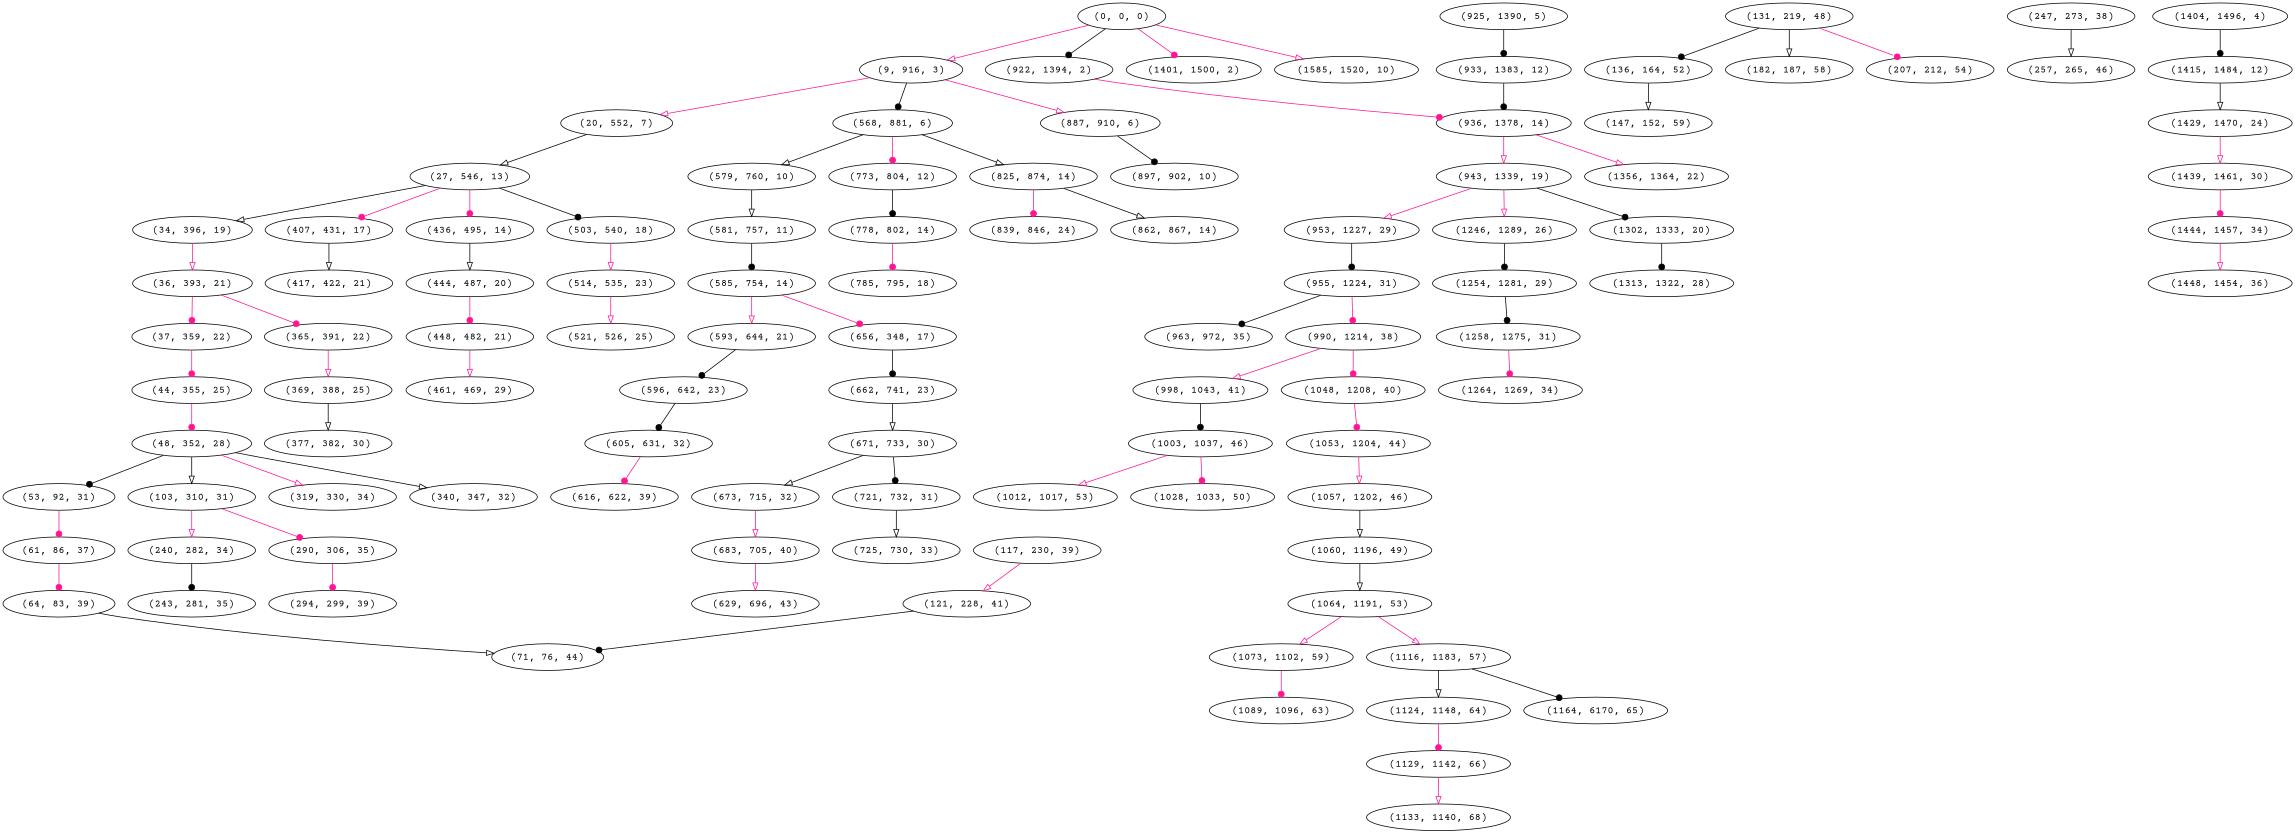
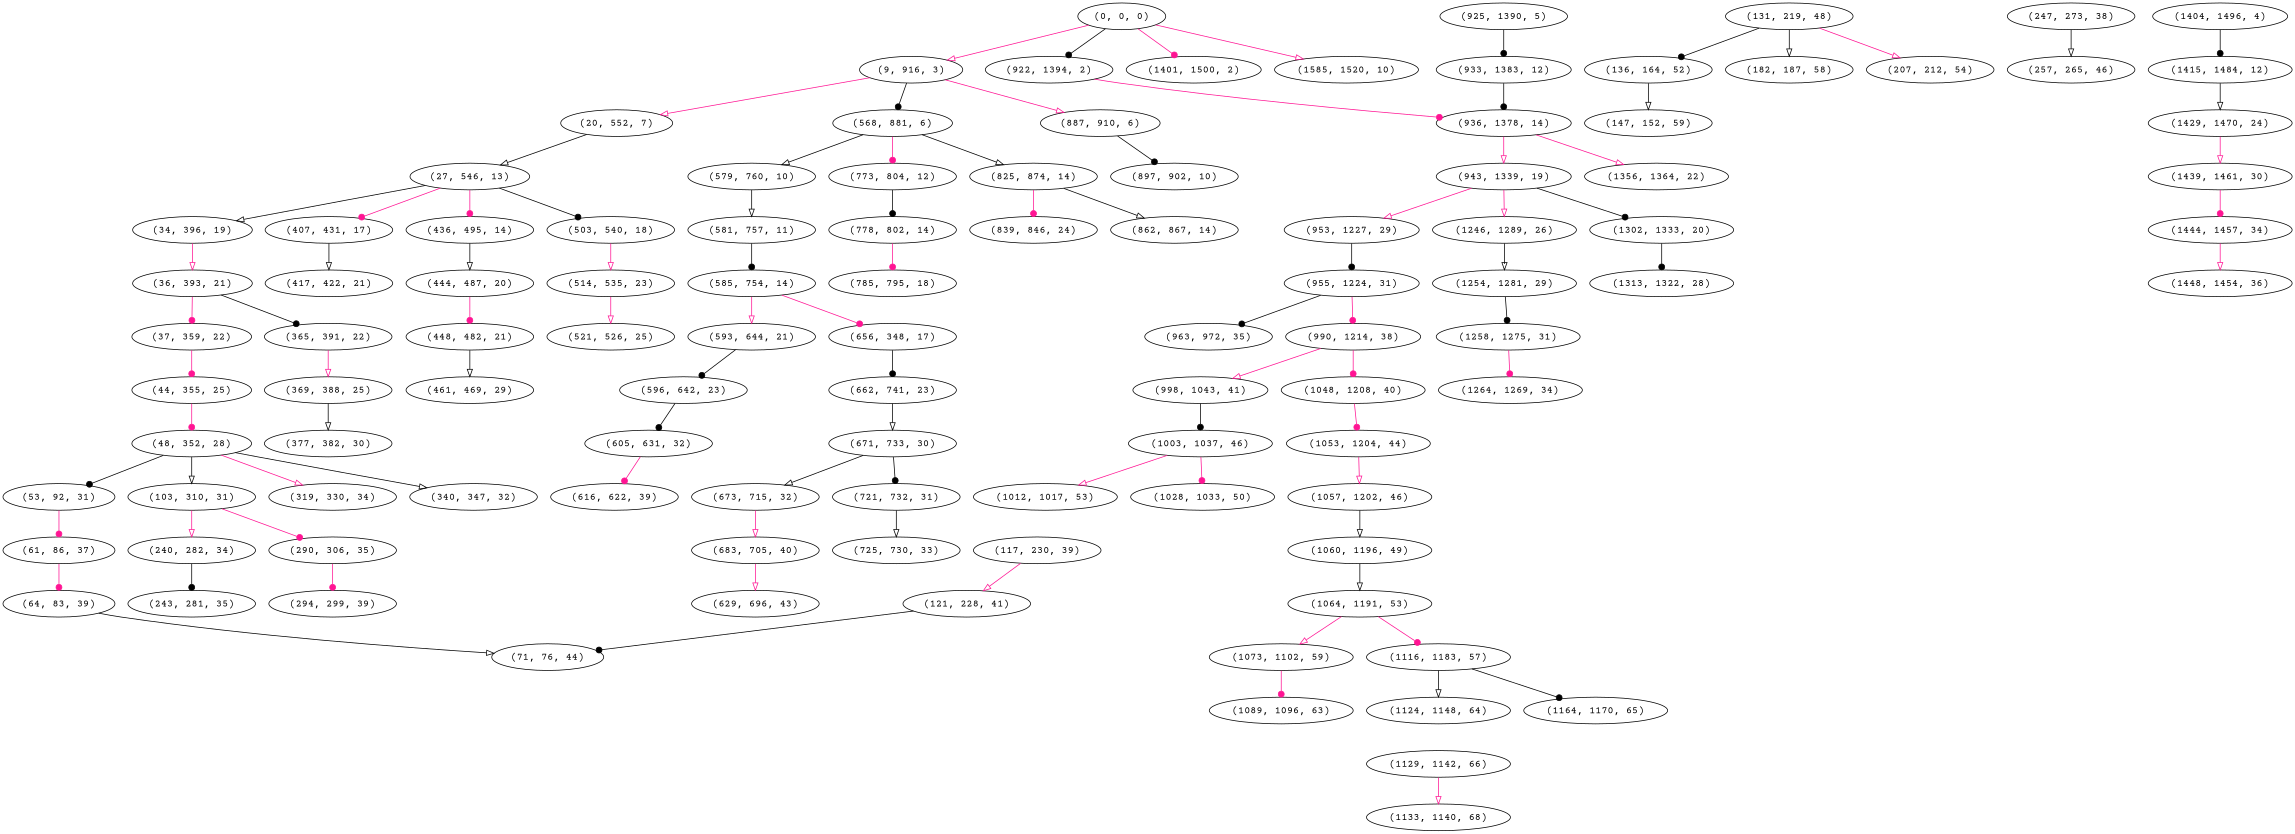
(1856, 42) -> (1856, 42)
(1504, 254) -> (1504, 254)
(257, 309) -> (257, 309)
(470, 360) -> (470, 360)
(1396, 629) -> (1396, 629)
(1596, 711) -> (1596, 711)
(1438, 734) -> none
